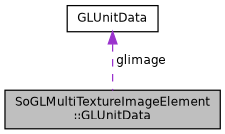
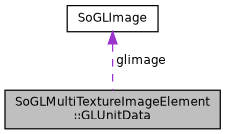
(113, 19) -> (113, 19)
